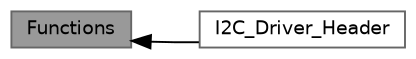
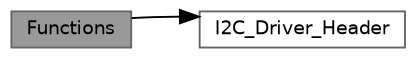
(175, 42) -> (156, 17)
